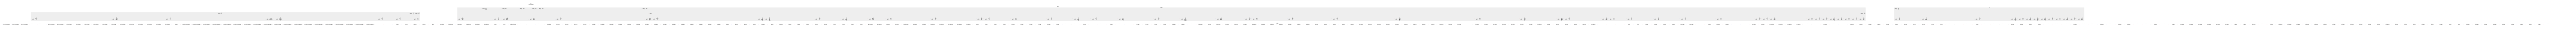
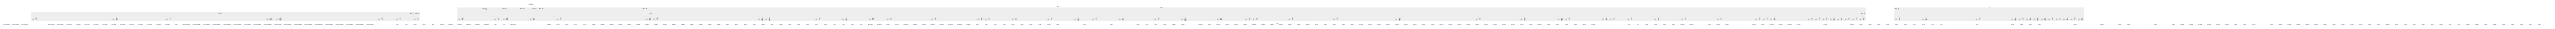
none -> (1468, 24)
